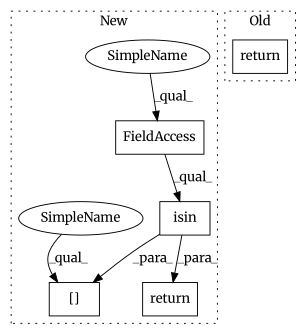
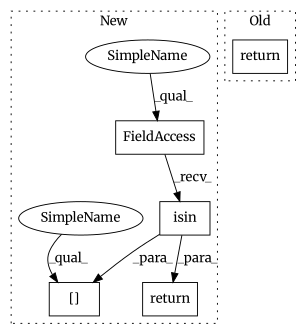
(193, 178) -> (193, 178)
